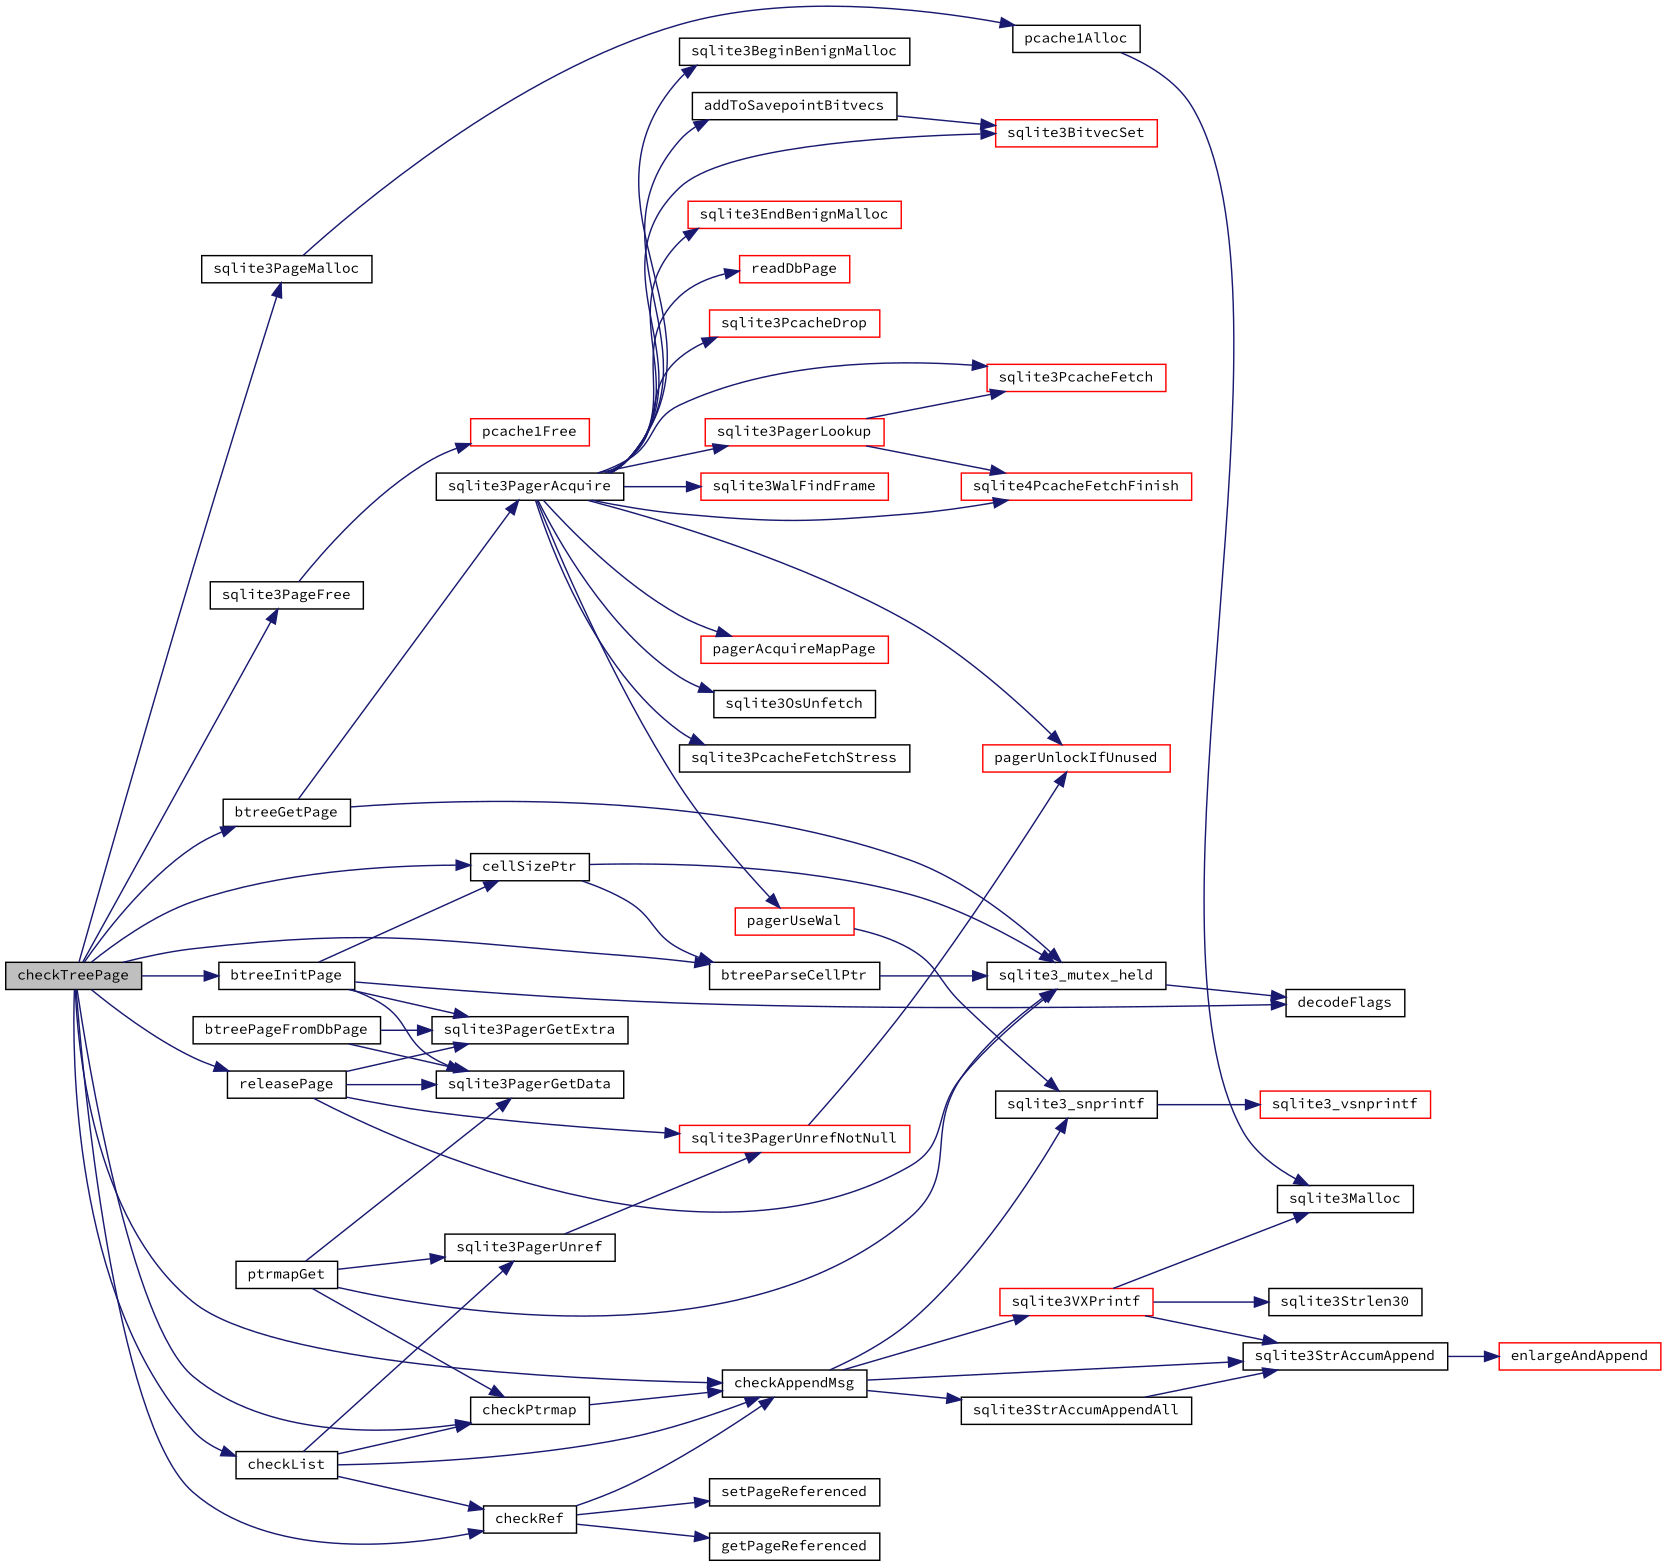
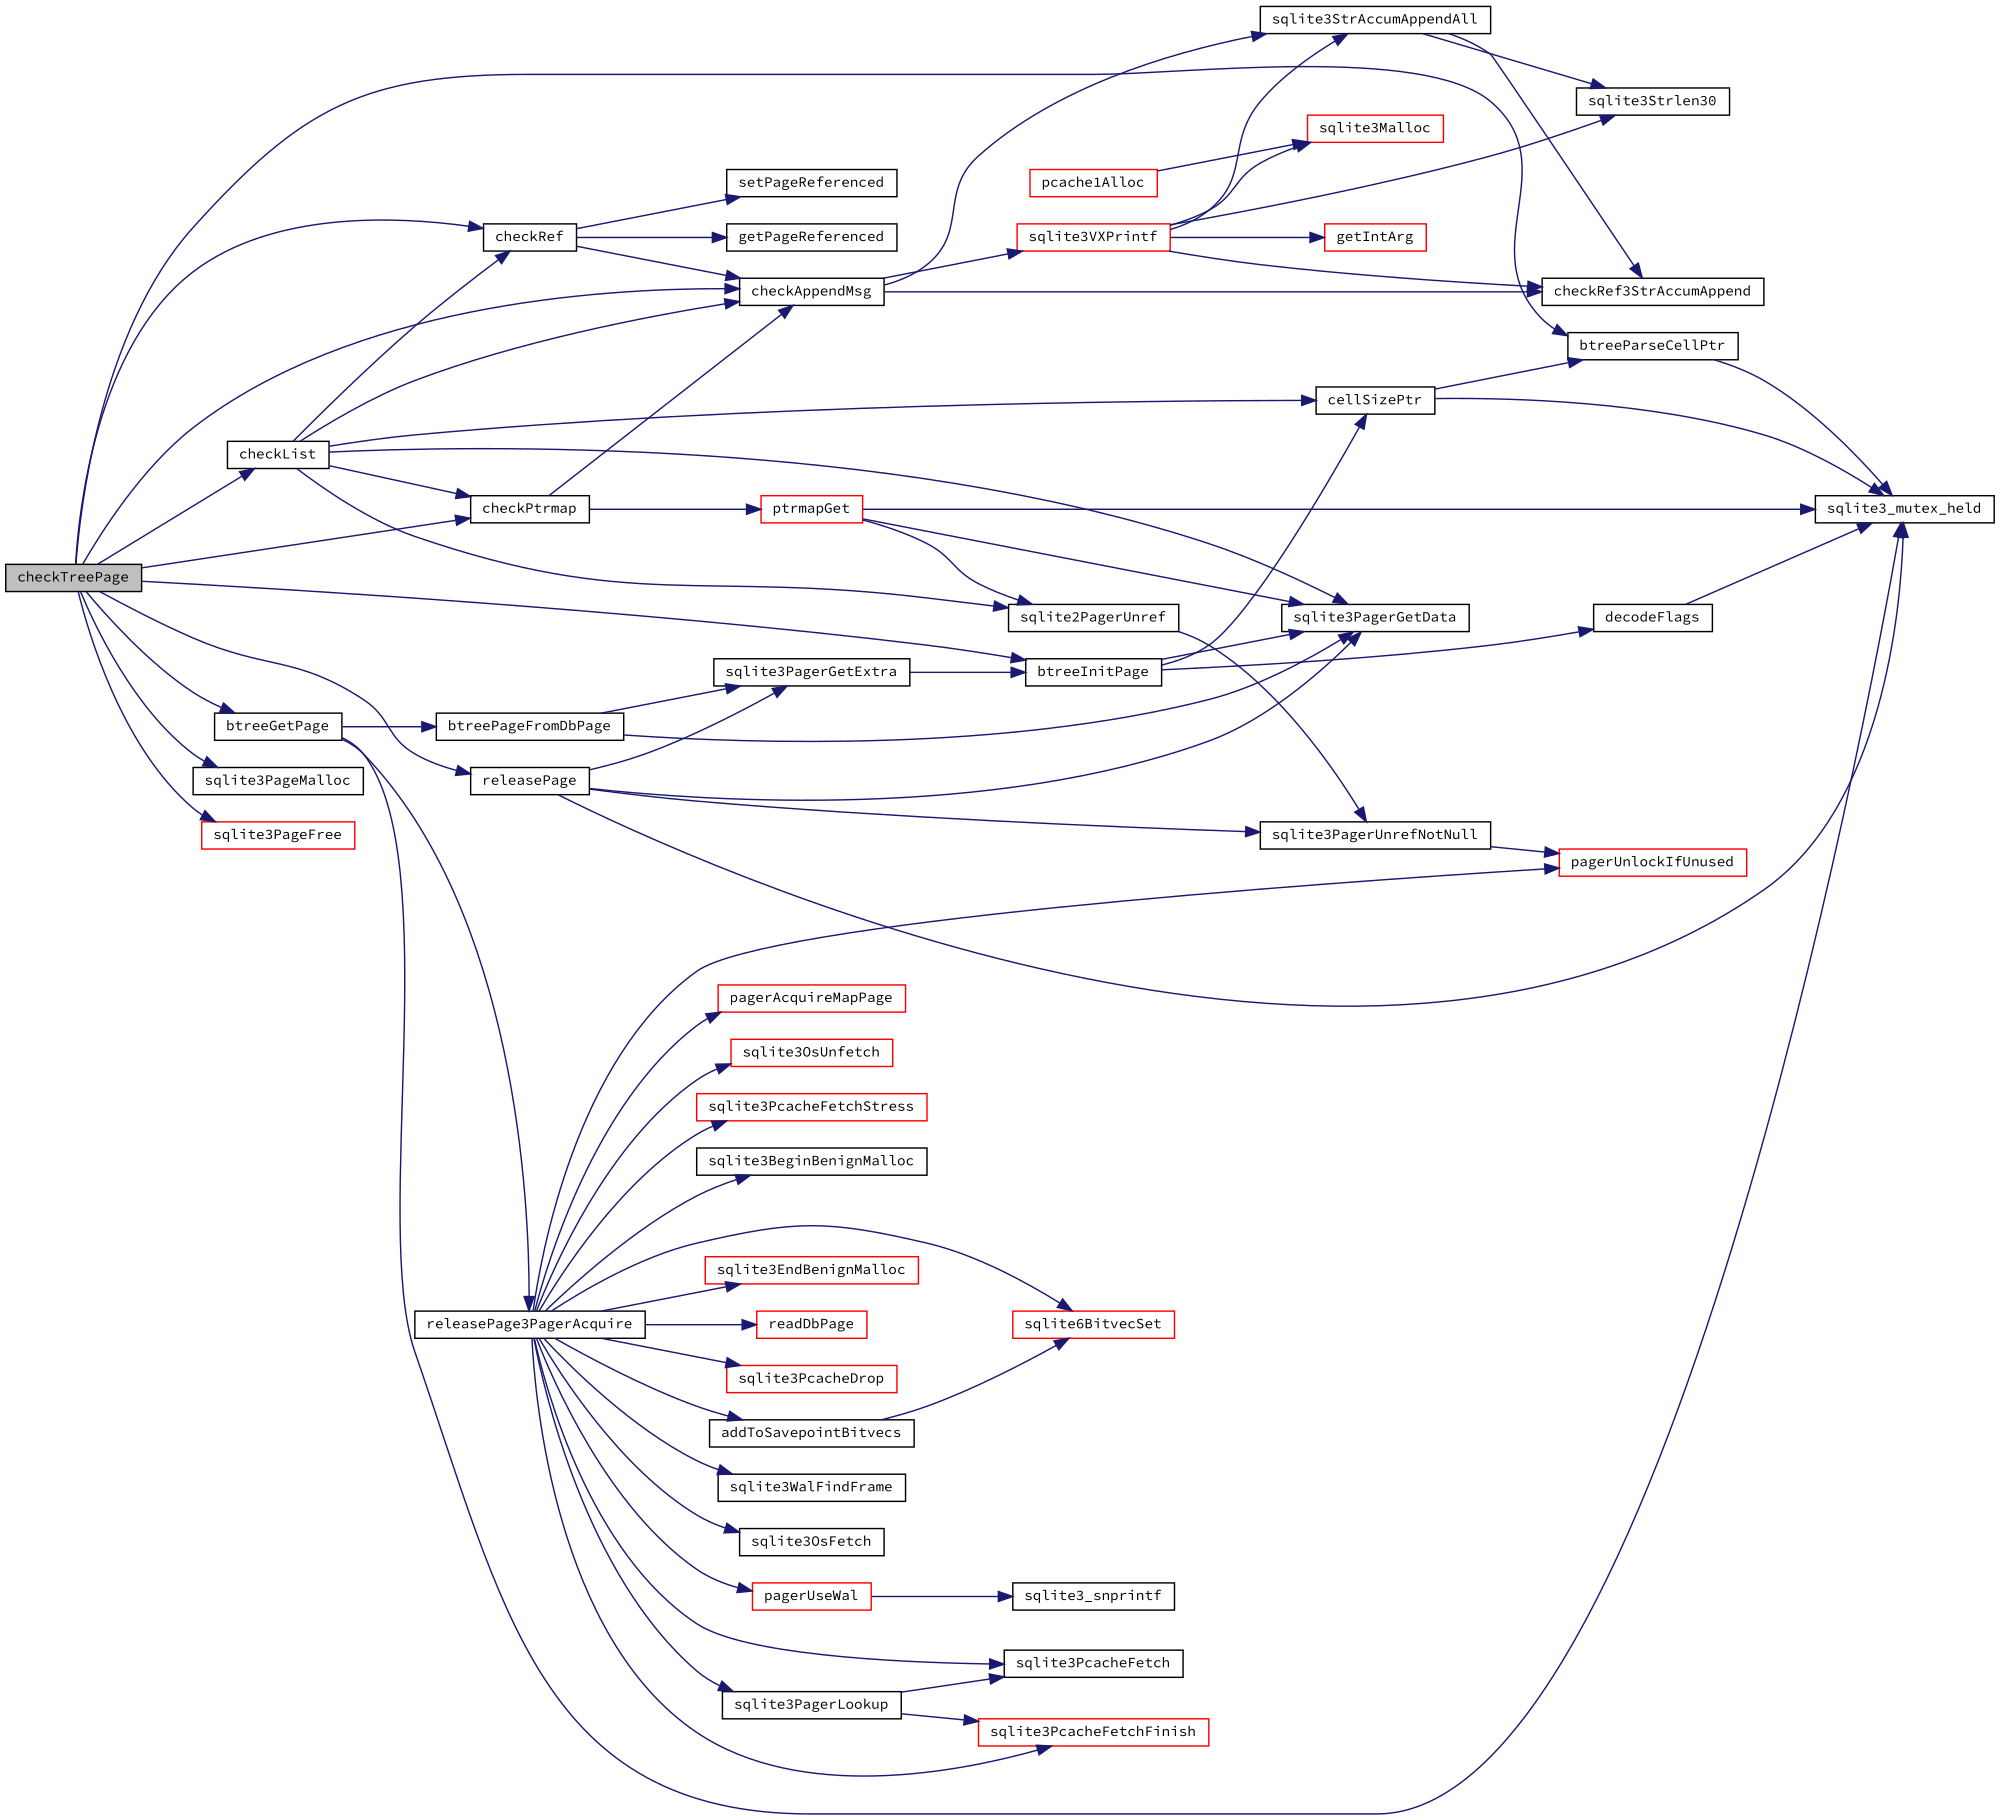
(1076, 39) -> (1094, 183)
(622, 45) -> none
none -> (1507, 59)
none -> (1243, 132)
(1076, 133) -> (1094, 1325)
none -> (1375, 237)
(1076, 378) -> (1094, 1664)
(530, 432) -> none
(795, 432) -> (812, 1705)
none -> (841, 468)
(530, 487) -> (530, 1325)
(795, 487) -> (812, 1488)
(1076, 487) -> (1094, 1732)
(287, 595) -> (278, 835)
(795, 704) -> (812, 1053)
none -> (378, 727)
(795, 758) -> (812, 1107)
(264, 883) -> (815, 410)
(1219, 990) -> (1772, 566)
(402, 1002) -> (960, 672)
(1345, 1105) -> none
(795, 1139) -> (1375, 835)
(1345, 1199) -> (1375, 129)
(530, 1248) -> (1094, 618)
(963, 1269) -> none
(287, 1275) -> (812, 509)
(402, 1339) -> (668, 509)
(1345, 1356) -> (1653, 292)
(1580, 1356) -> none
none -> (812, 1542)
